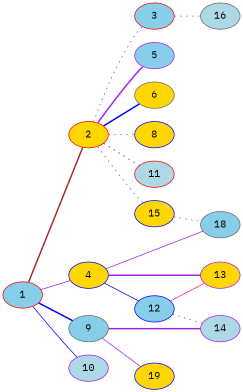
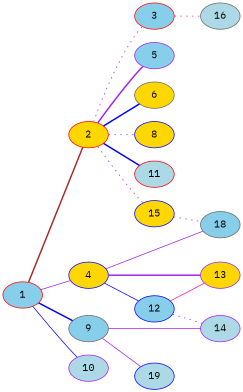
(122, 154) -> (122, 154)
(155, 329) -> (155, 329)
(154, 376) -> (154, 376)
